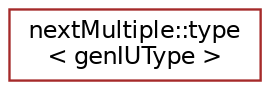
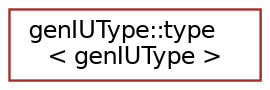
(135, 45) -> (135, 45)
